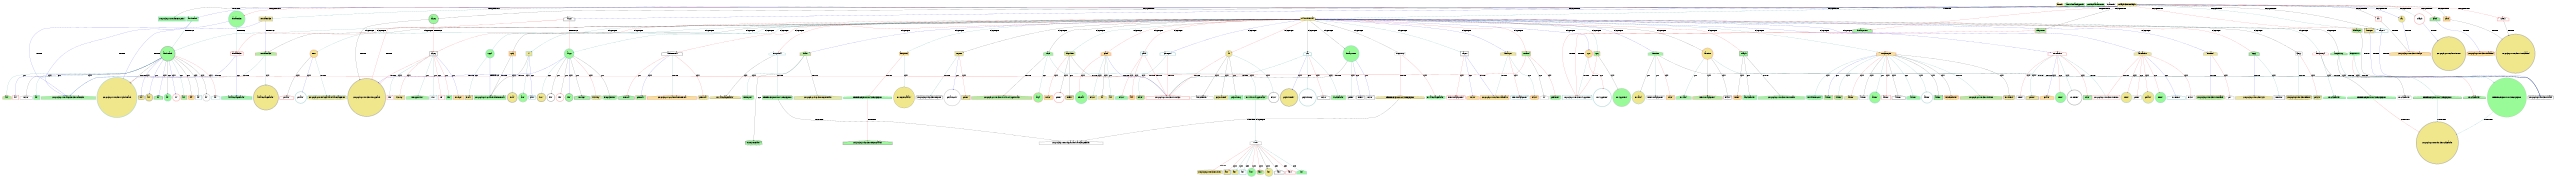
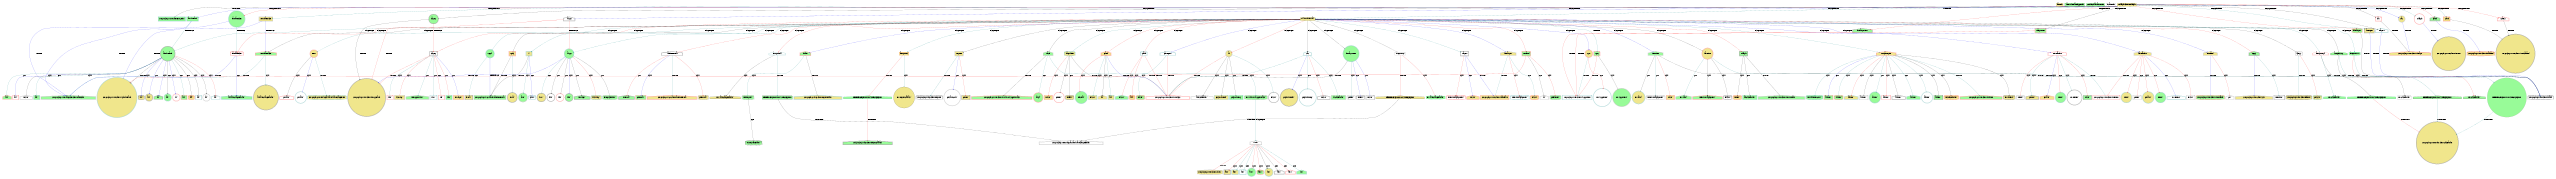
none -> (1842, 24)
(1596, 31) -> (1596, 31)
(757, 82) -> (751, 120)
